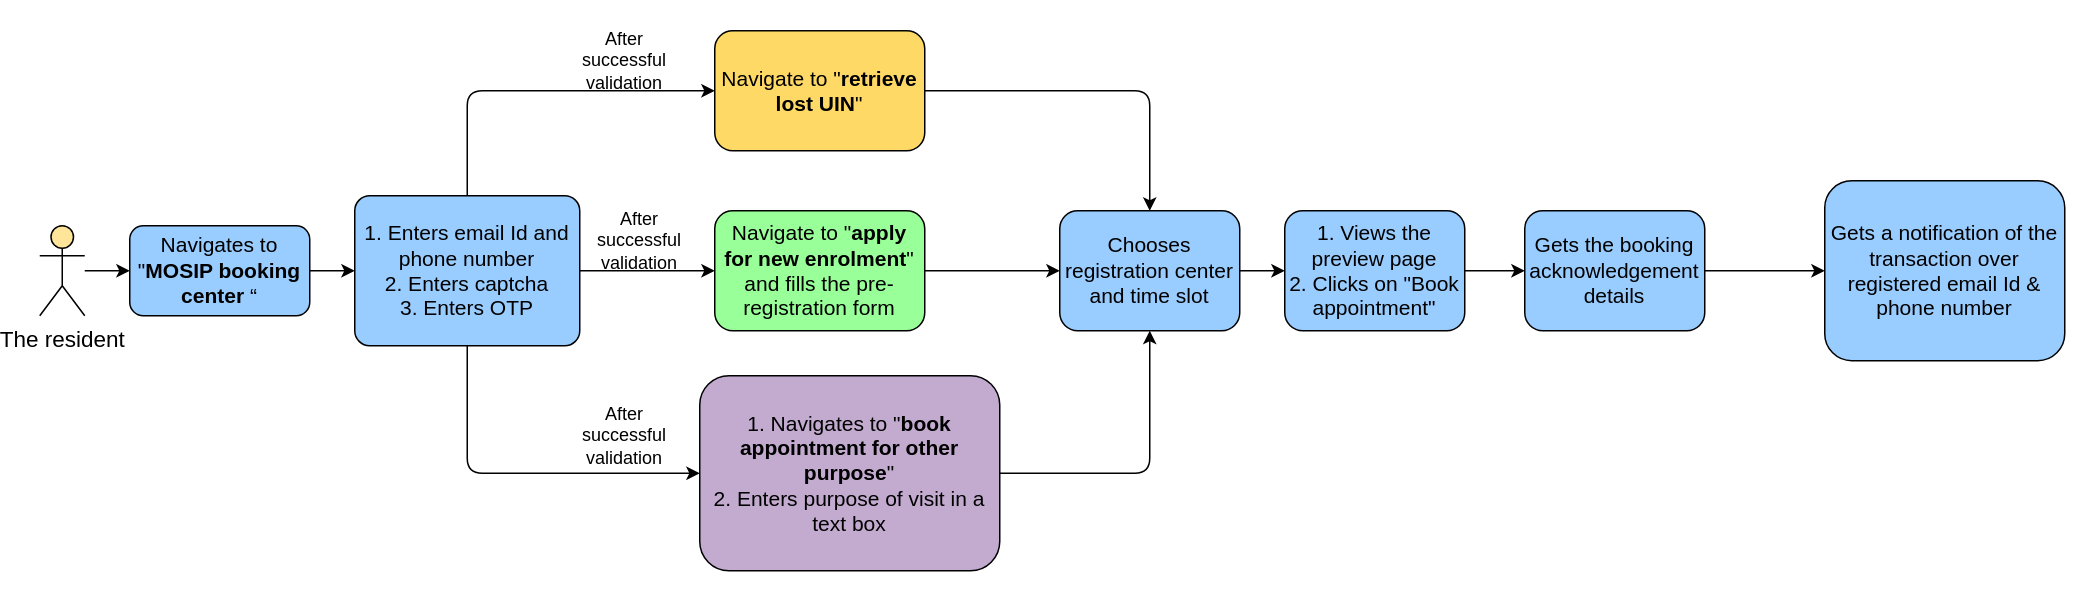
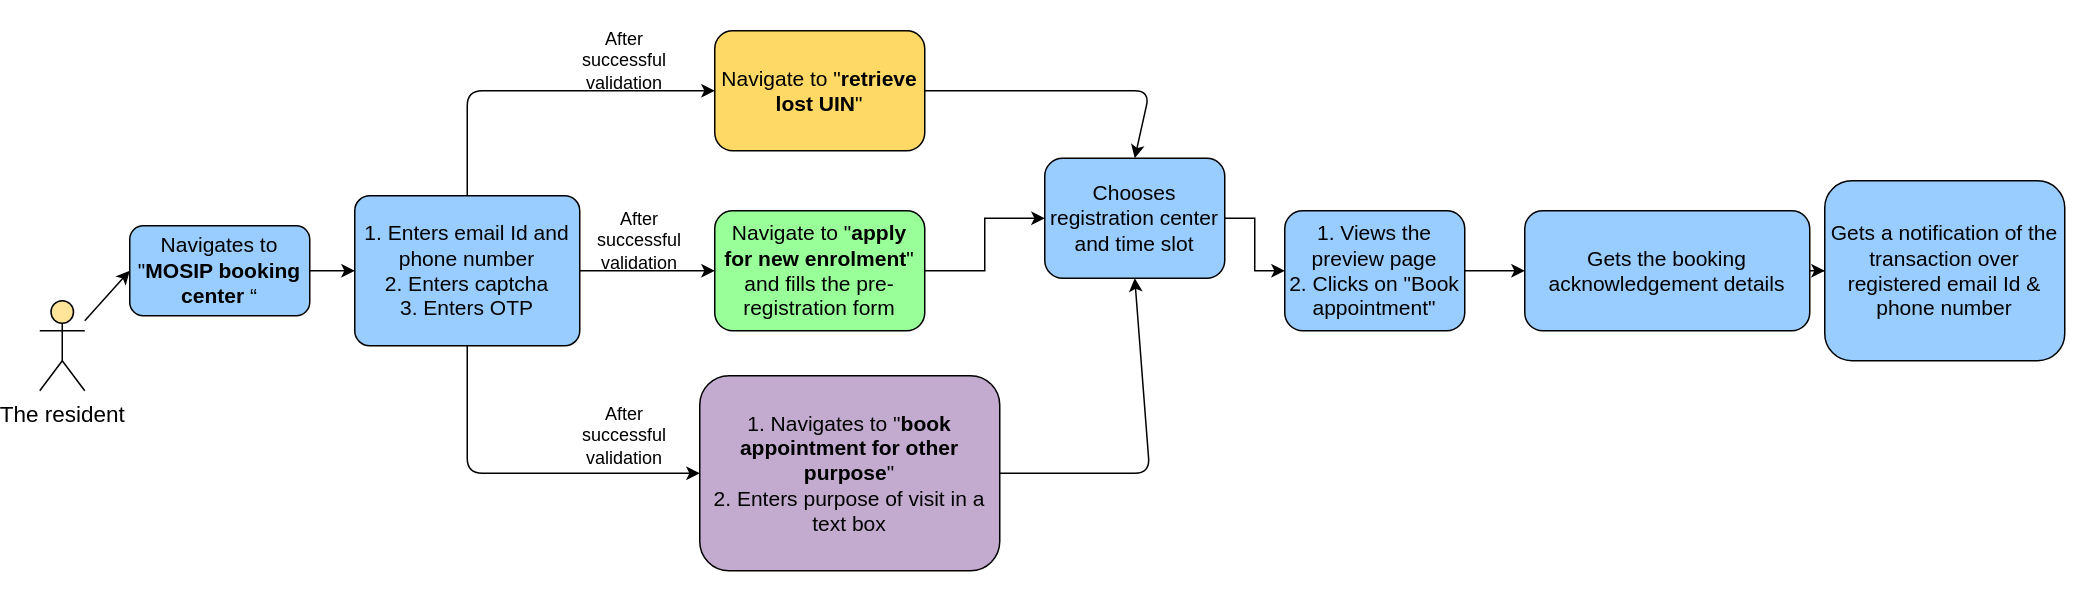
(62, 271) -> (62, 346)
(1150, 271) -> (1135, 218)
(1615, 271) -> (1667, 271)
